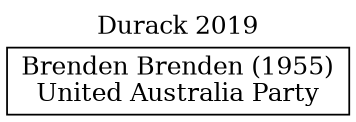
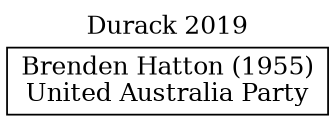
(178, 81) -> (168, 81)
